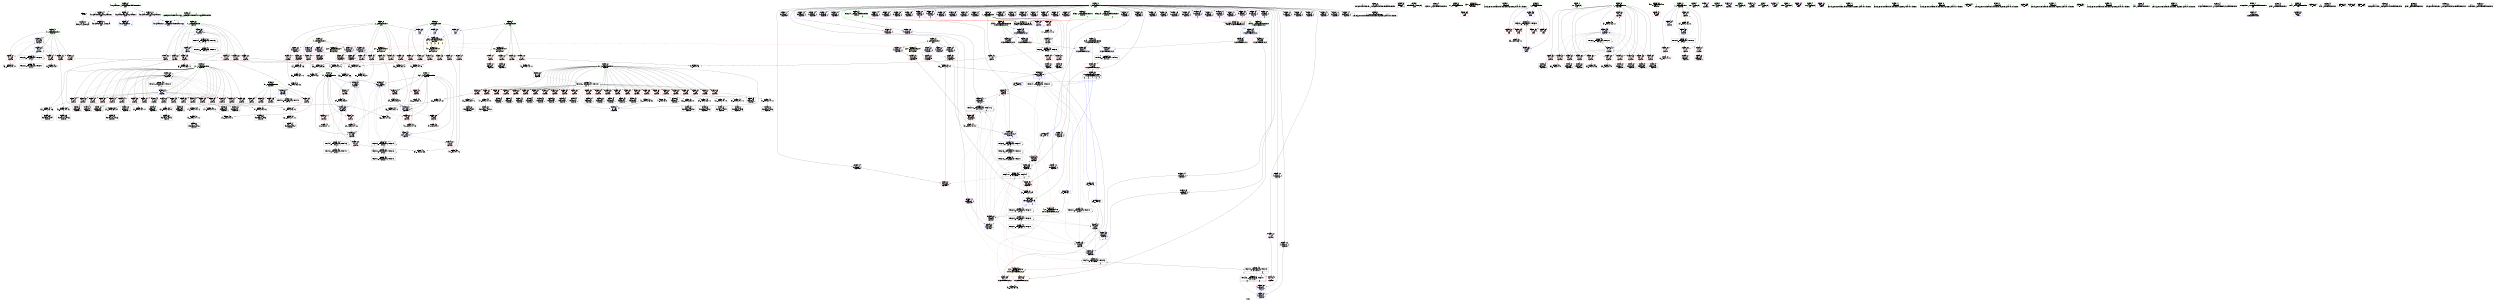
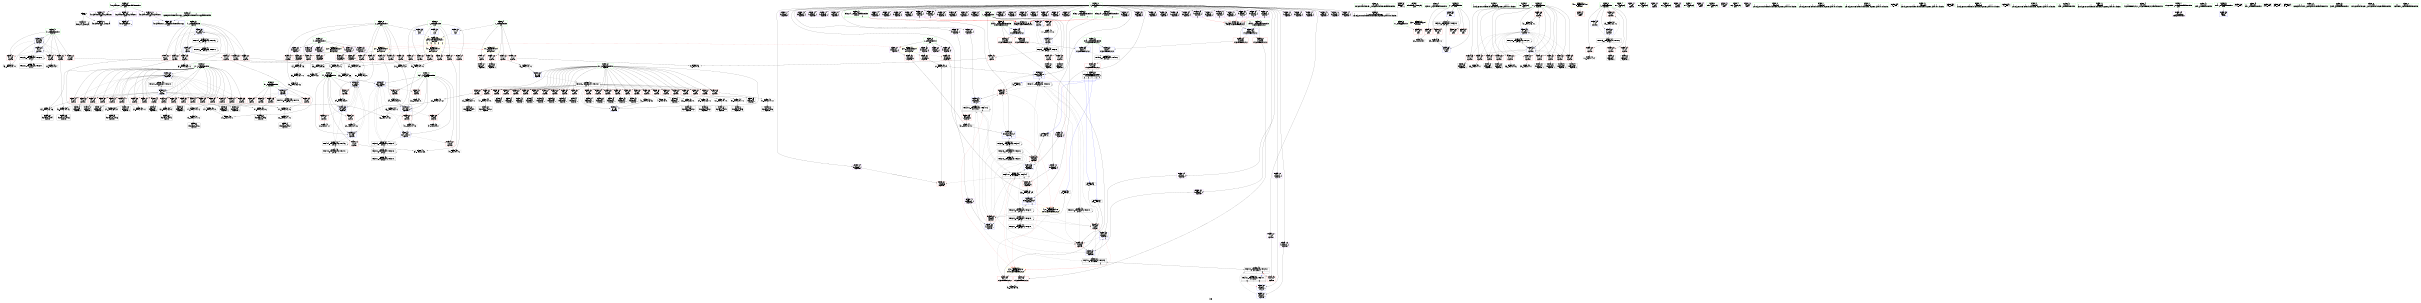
(835, 16) -> (835, 16)
none -> (1419, 41)
